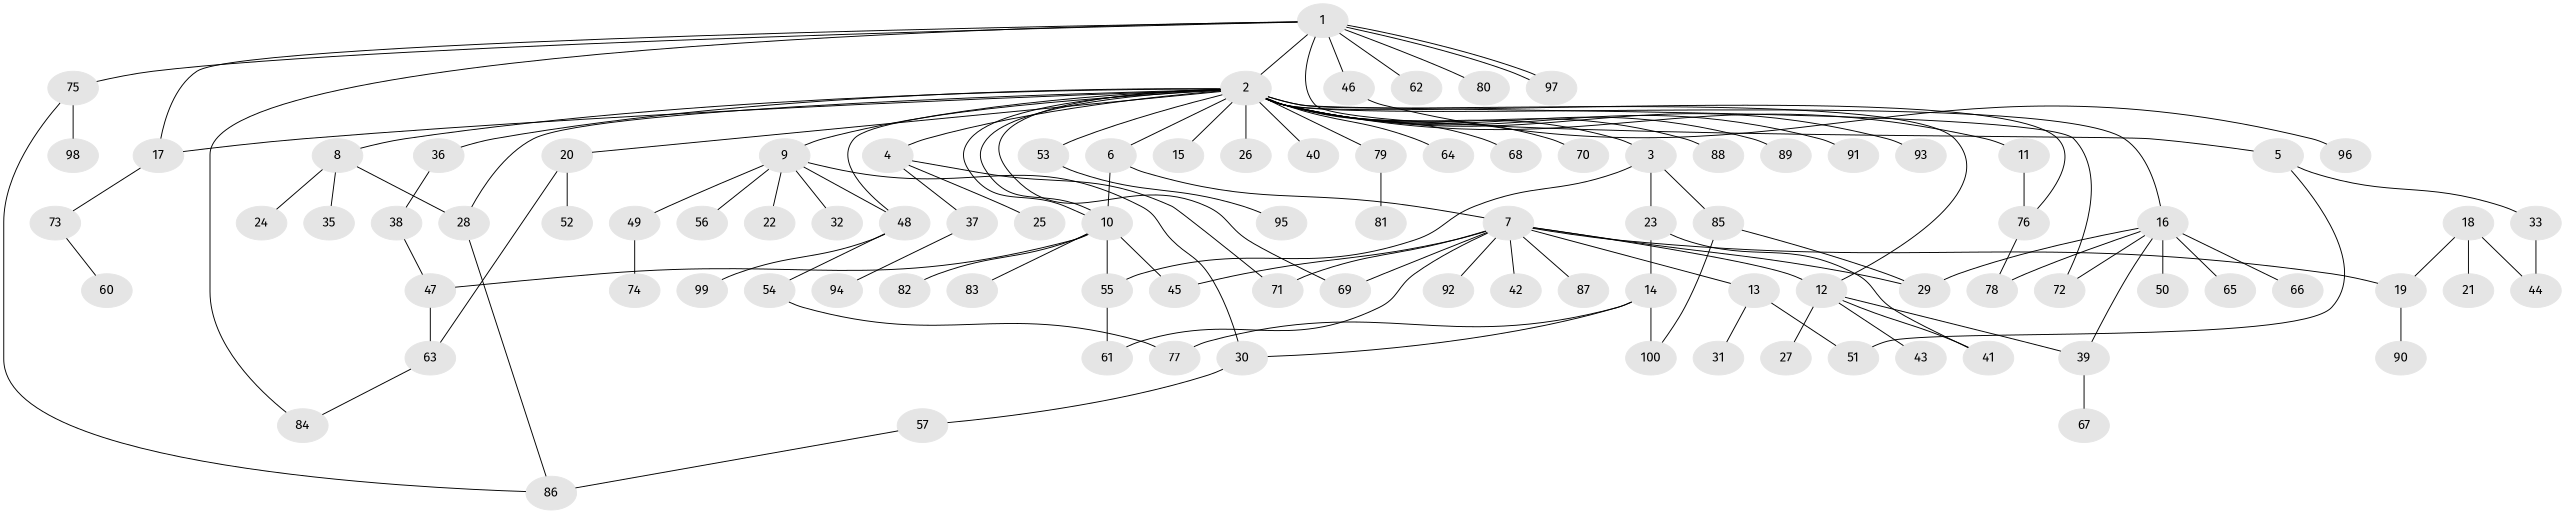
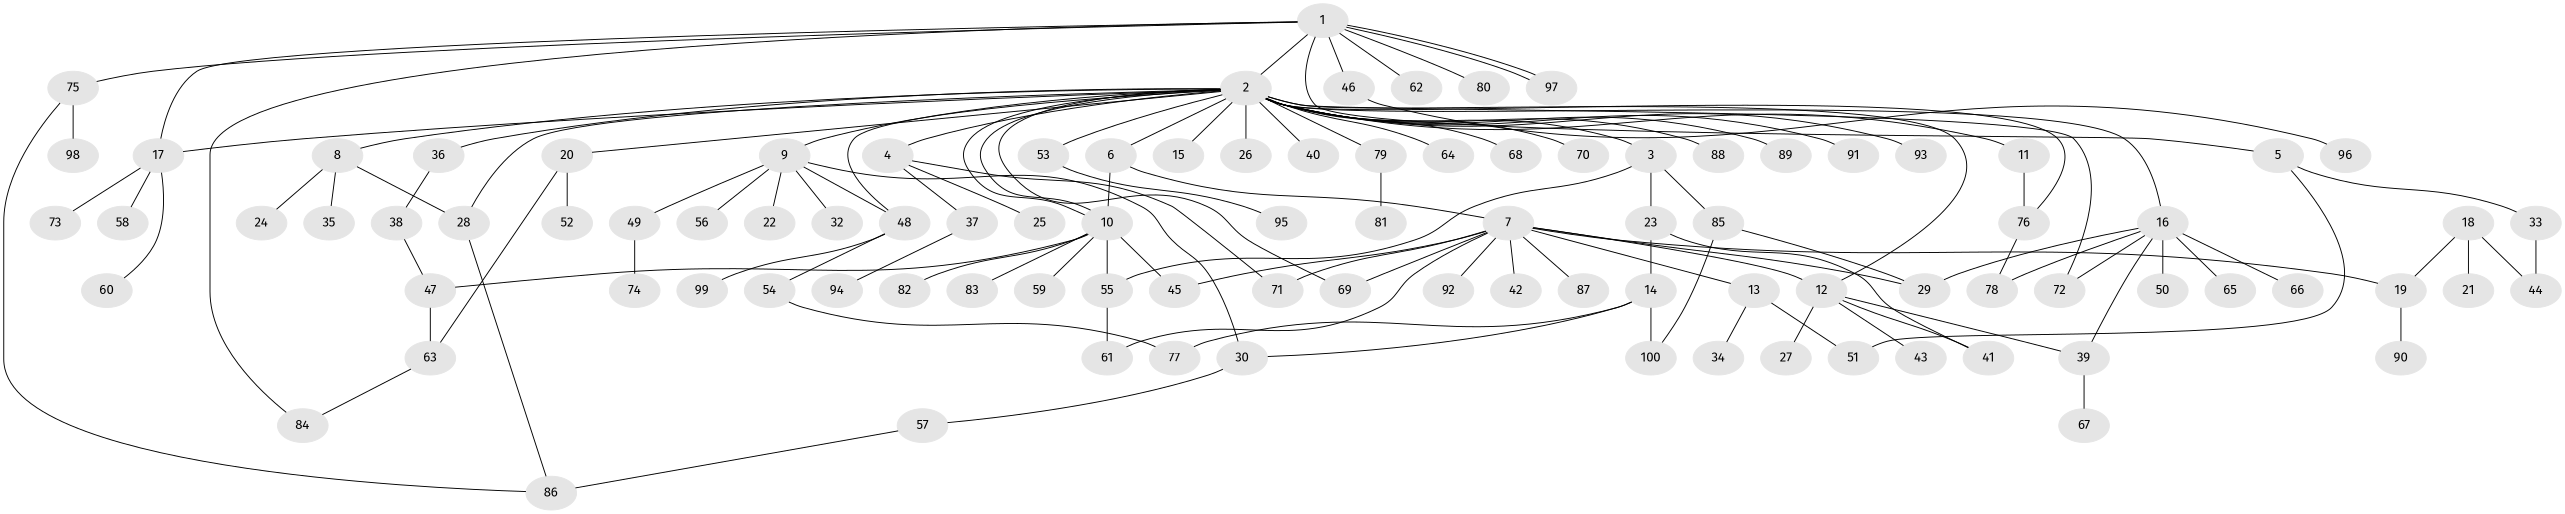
none -> (123, 223)
(81, 257) -> (160, 232)
none -> (1040, 291)
(1718, 358) -> (1718, 358)
